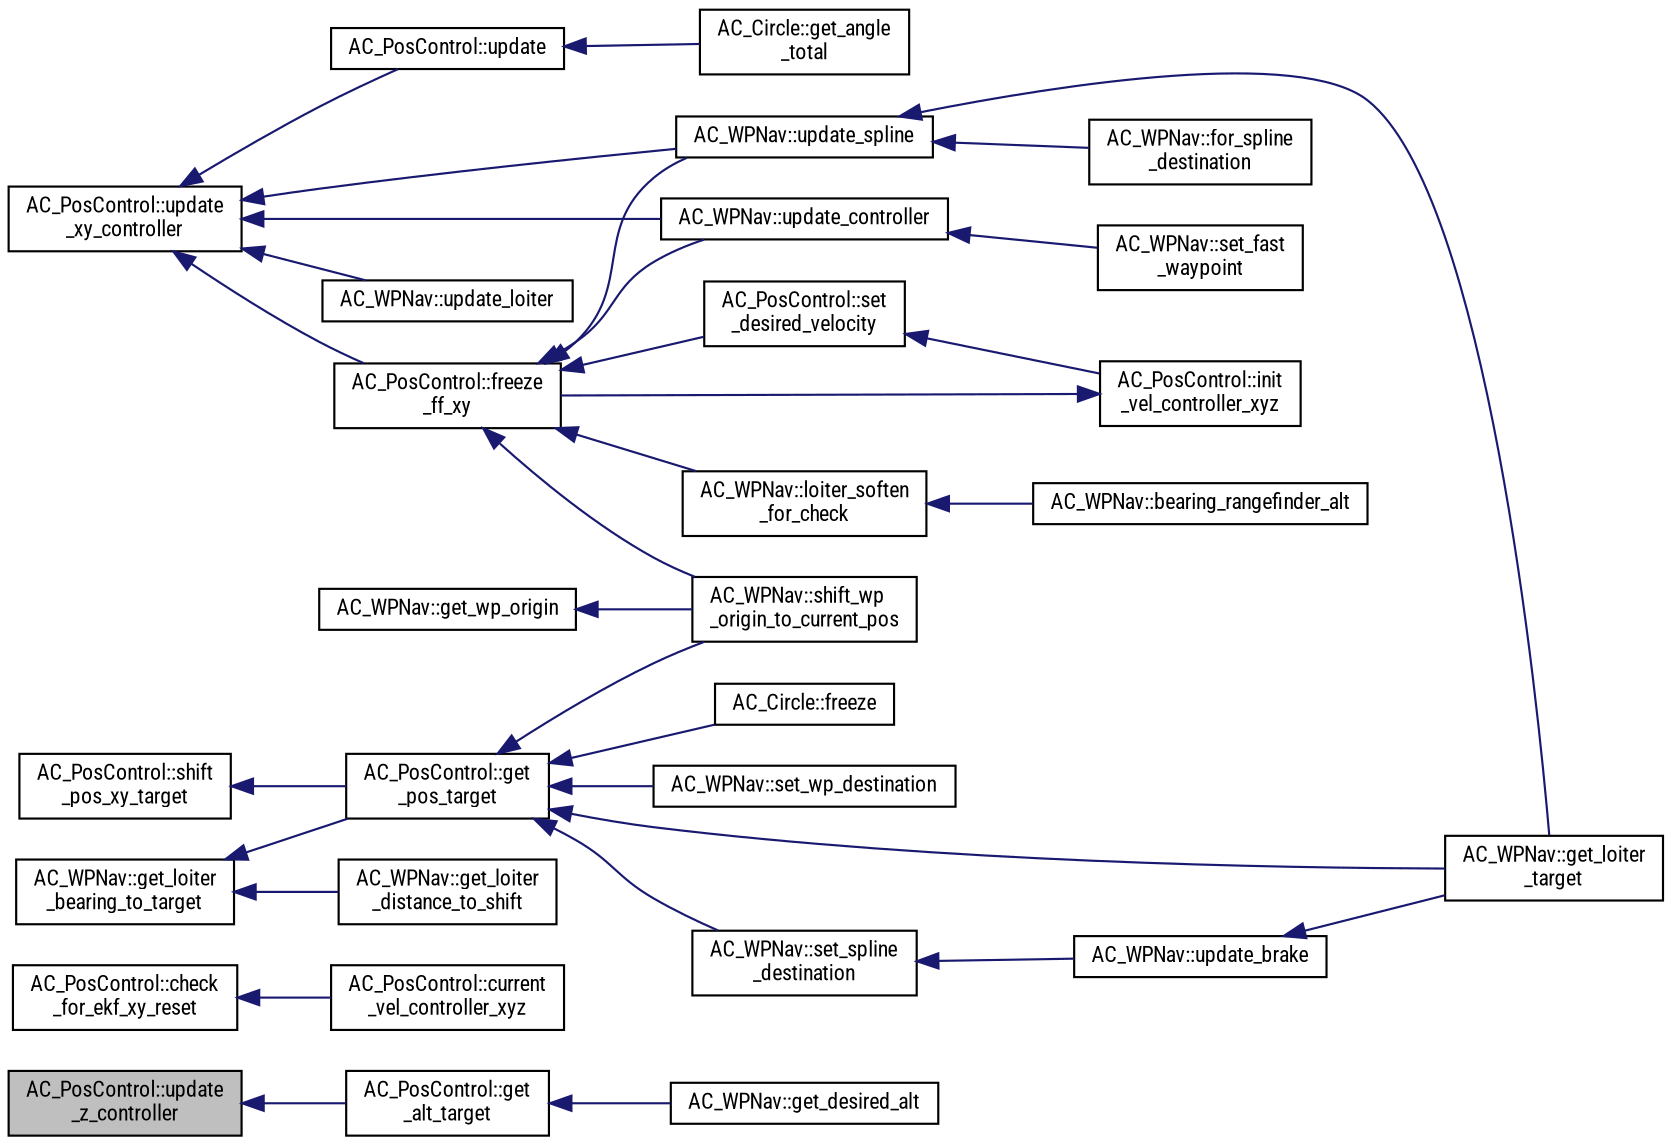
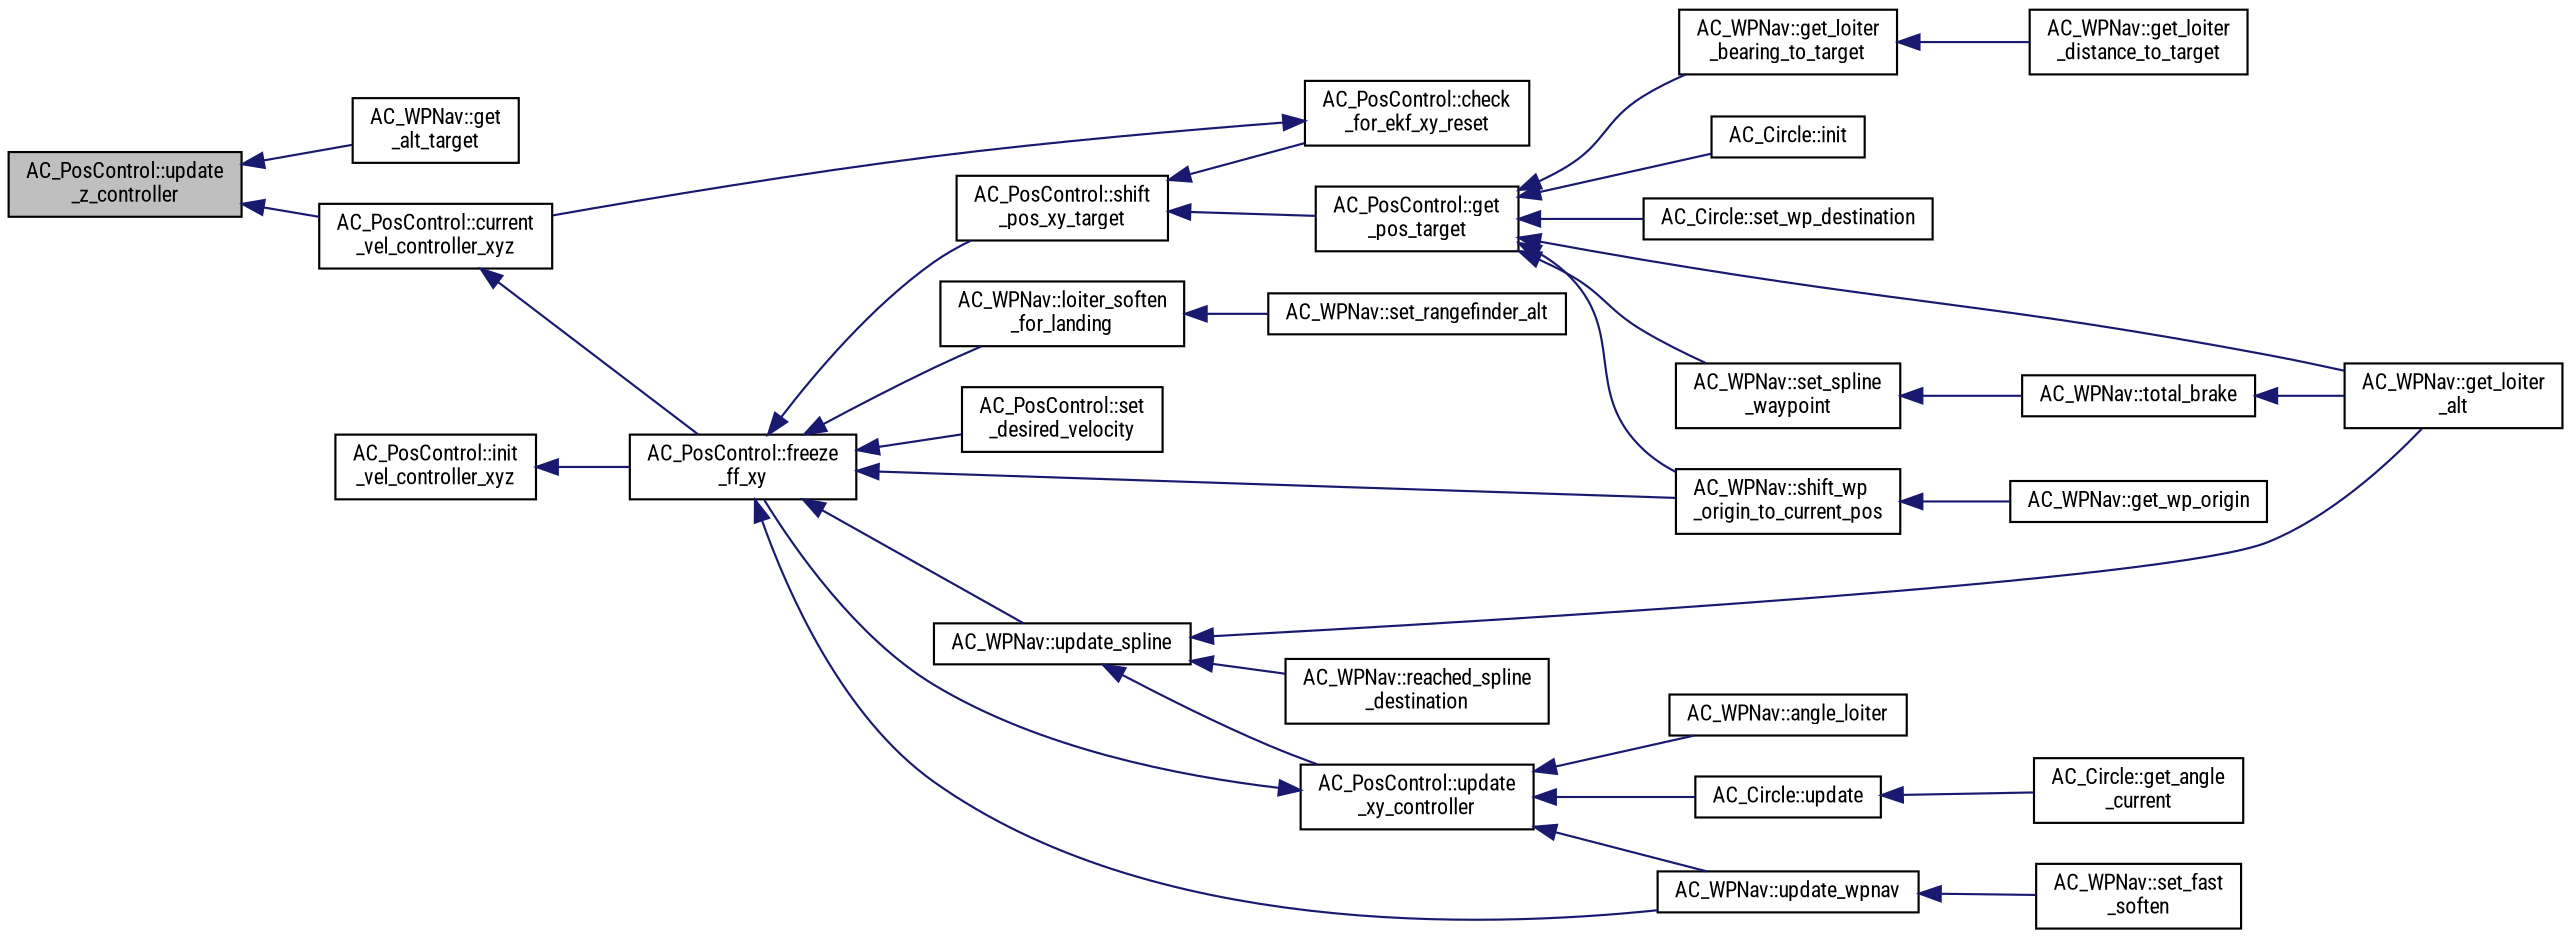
(805, 42) -> (2139, 791)
(448, 49) -> (1788, 797)
(1200, 152) -> (1417, 691)
none -> (1247, 159)
(470, 170) -> (1218, 723)
none -> (291, 212)
(805, 219) -> (1788, 892)
(1200, 258) -> (2139, 896)
(448, 301) -> (1788, 715)
none -> (867, 319)
(1013, 356) -> none
none -> (598, 358)
(805, 504) -> (1062, 314)
(1200, 504) -> (1417, 314)
(645, 609) -> (1966, 501)
(805, 704) -> (1788, 137)
(805, 786) -> (1788, 219)
(297, 836) -> (1610, 125)
(1554, 868) -> (2454, 396)
(448, 892) -> (2139, 42)
(1200, 957) -> (2139, 396)
(805, 963) -> (1788, 396)
(448, 1103) -> (436, 130)
(805, 1103) -> none
